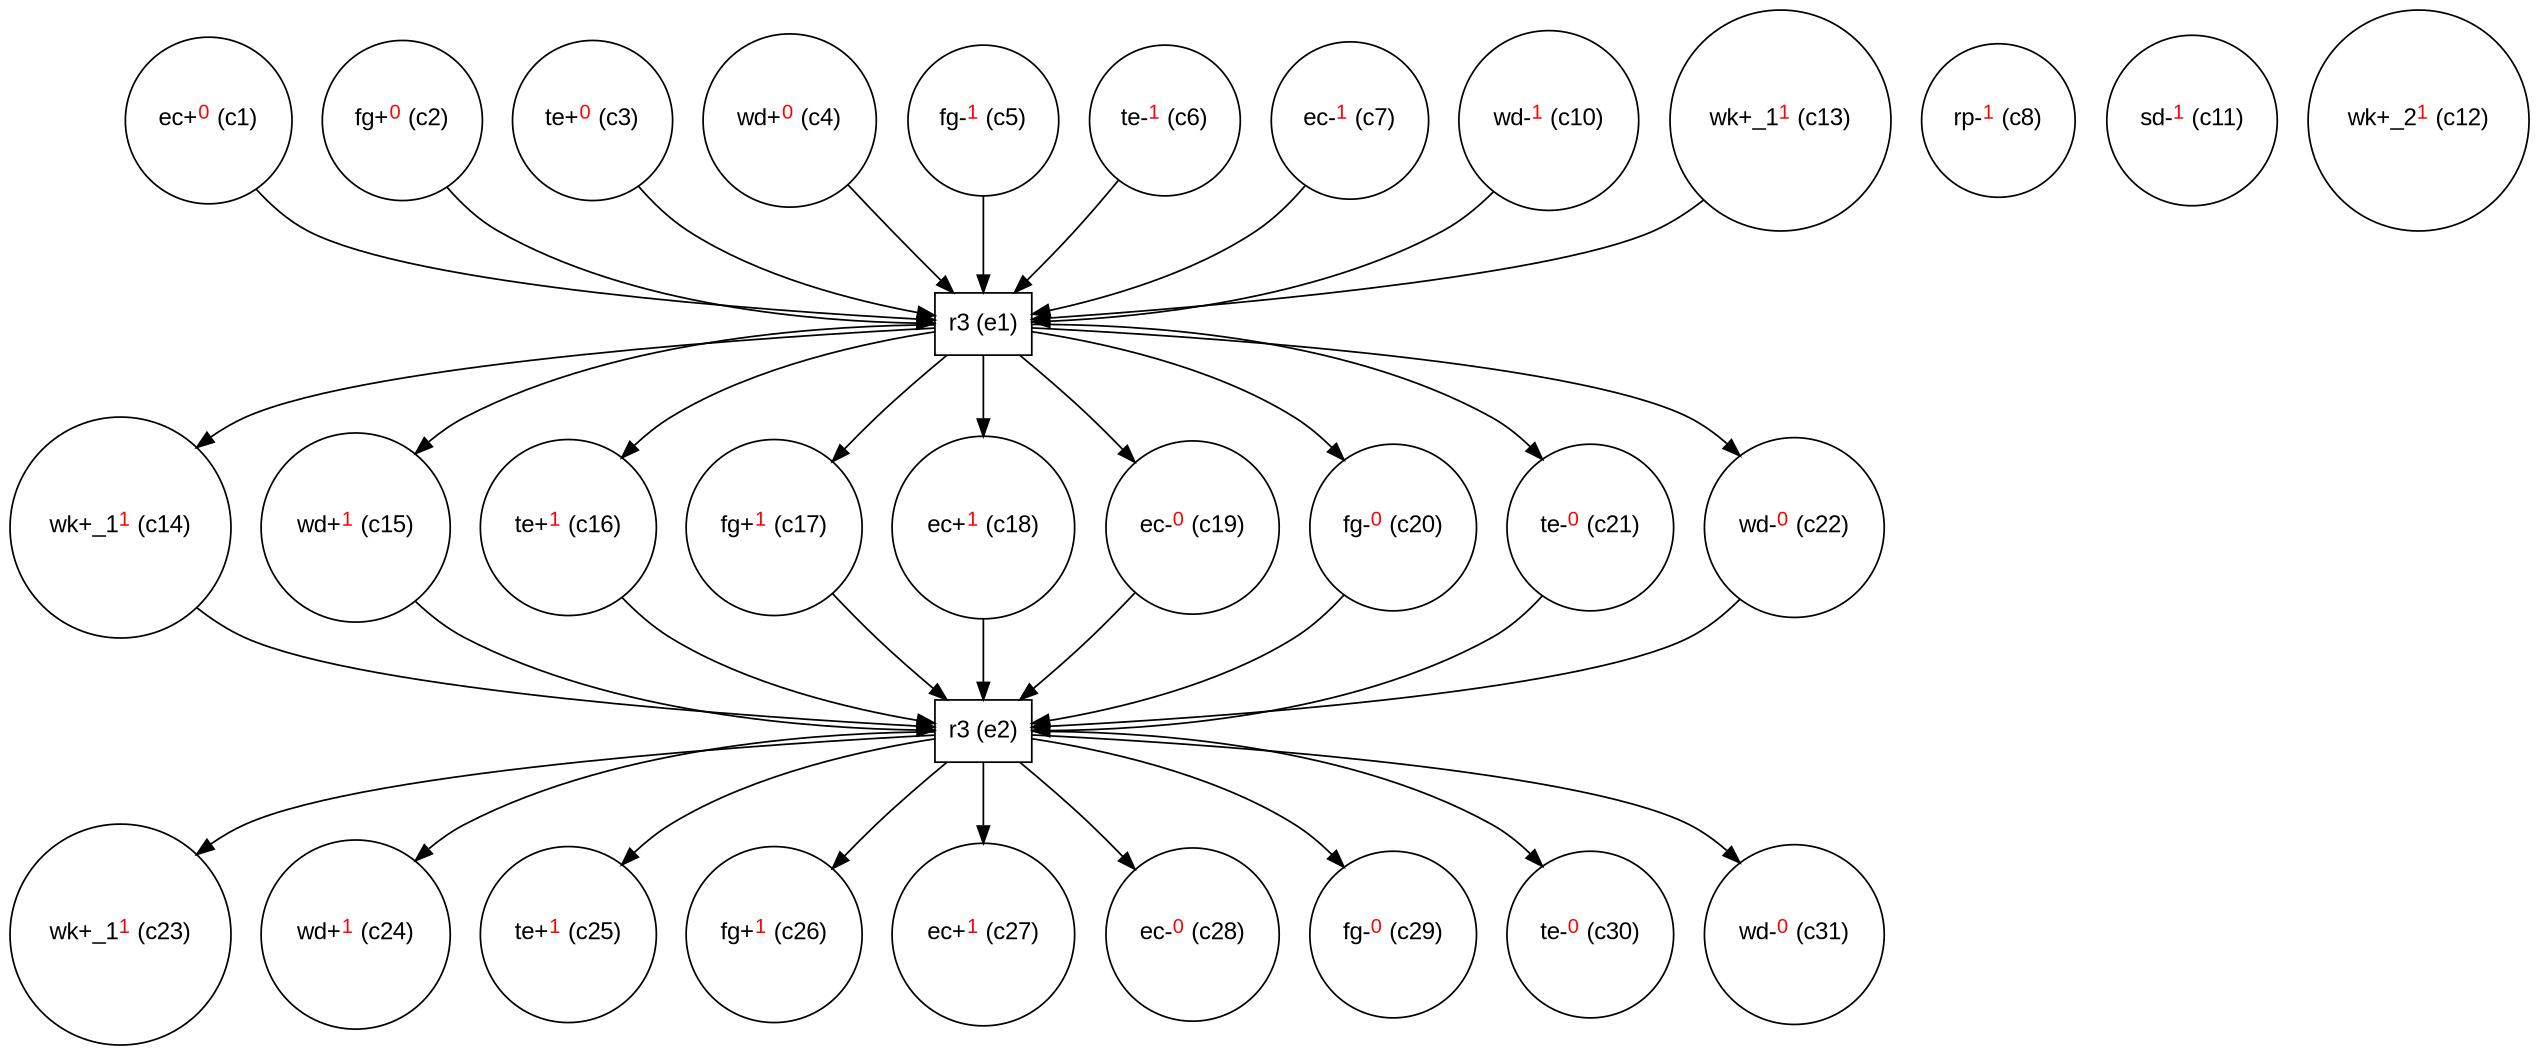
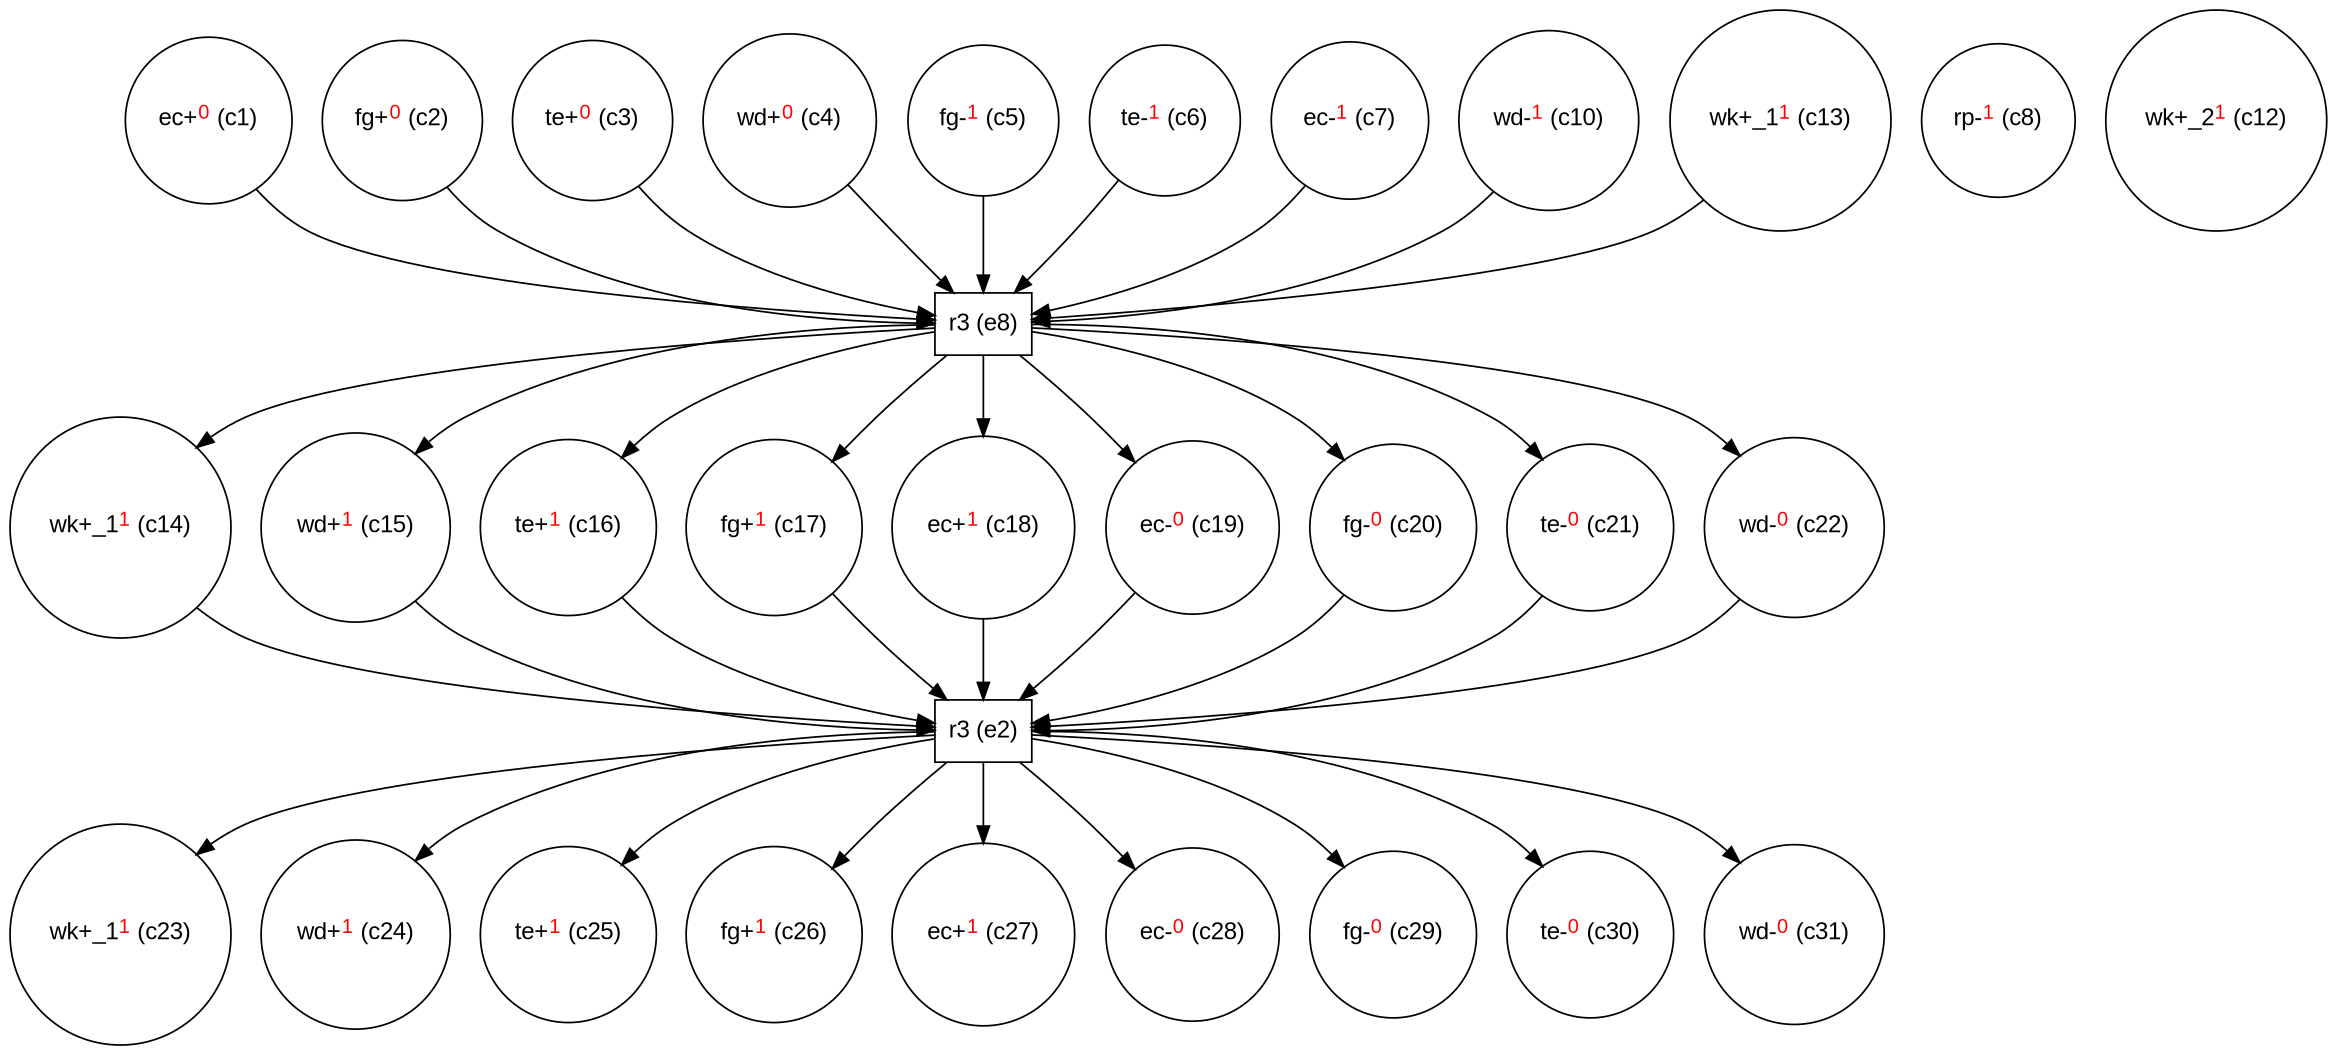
(2192, 121) -> none
(983, 324) -> (983, 324)
